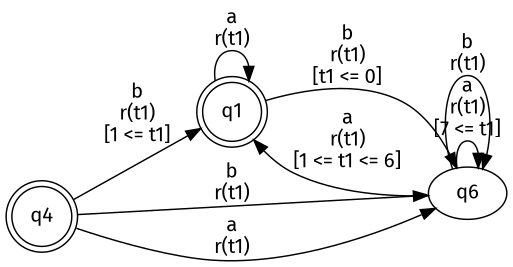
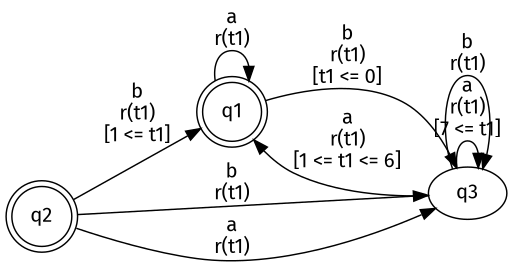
(468, 193) -> (468, 193)
(42, 216) -> (42, 216)
